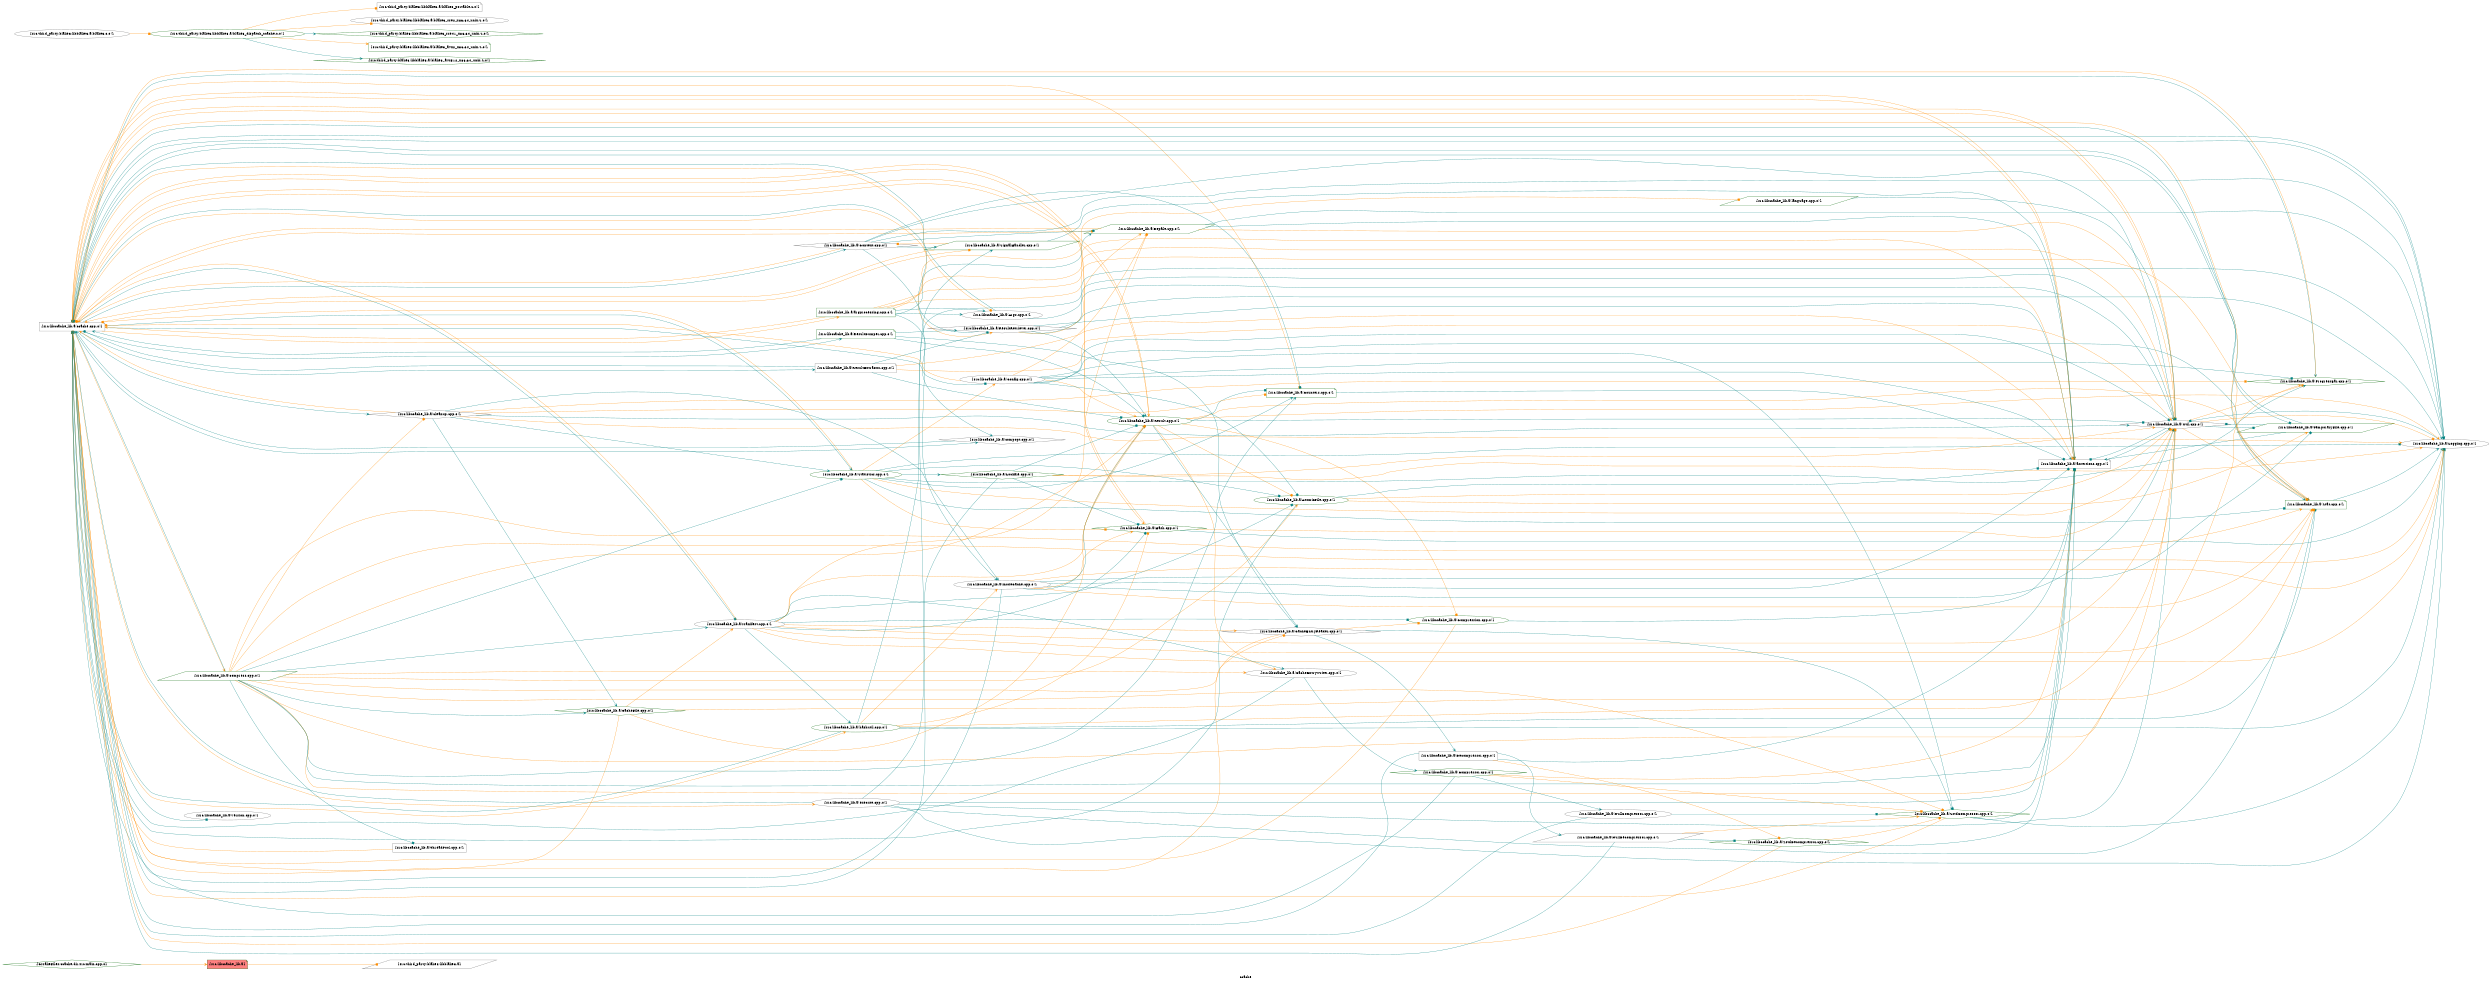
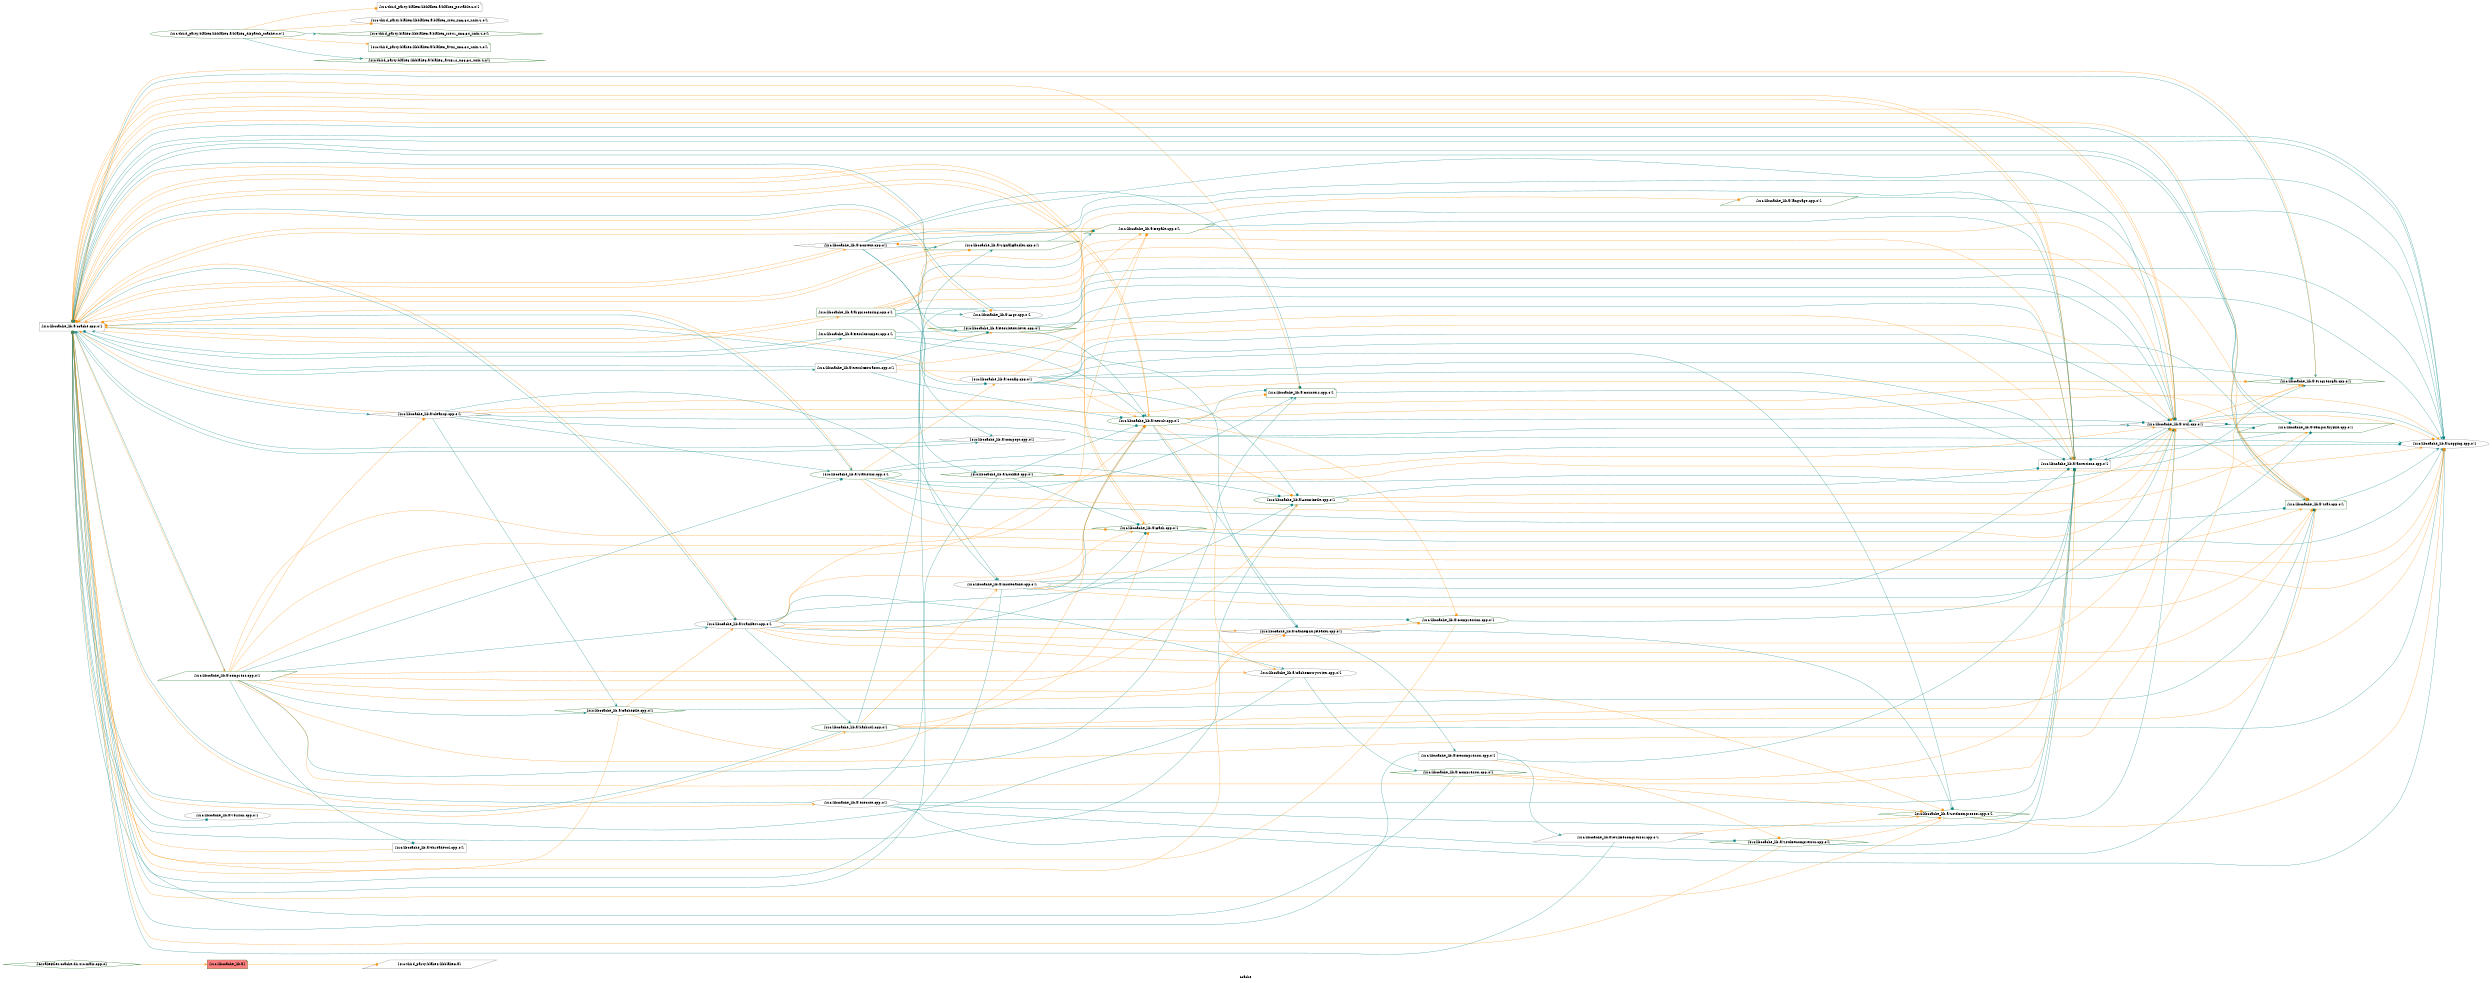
(72, 34) -> none
(462, 287) -> (462, 287)
(1539, 325) -> (1539, 325)
(1002, 329) -> (1002, 329)
(1429, 438) -> (1429, 438)
(916, 475) -> (921, 364)
(1498, 700) -> (1498, 700)
(1674, 719) -> (1674, 719)
(2330, 776) -> (2330, 776)
(1257, 784) -> (1257, 784)
(1299, 793) -> none
(1618, 814) -> none
